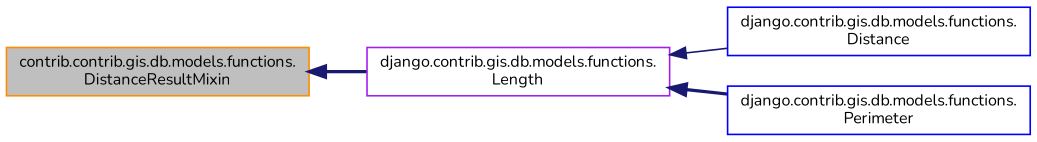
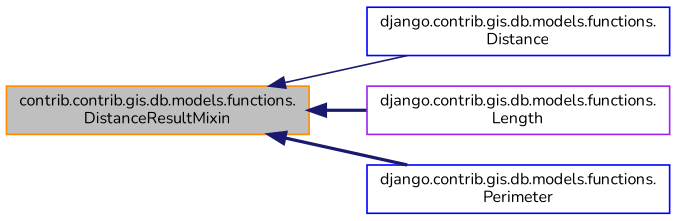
(707, 51) -> (346, 69)
(707, 92) -> (346, 152)
